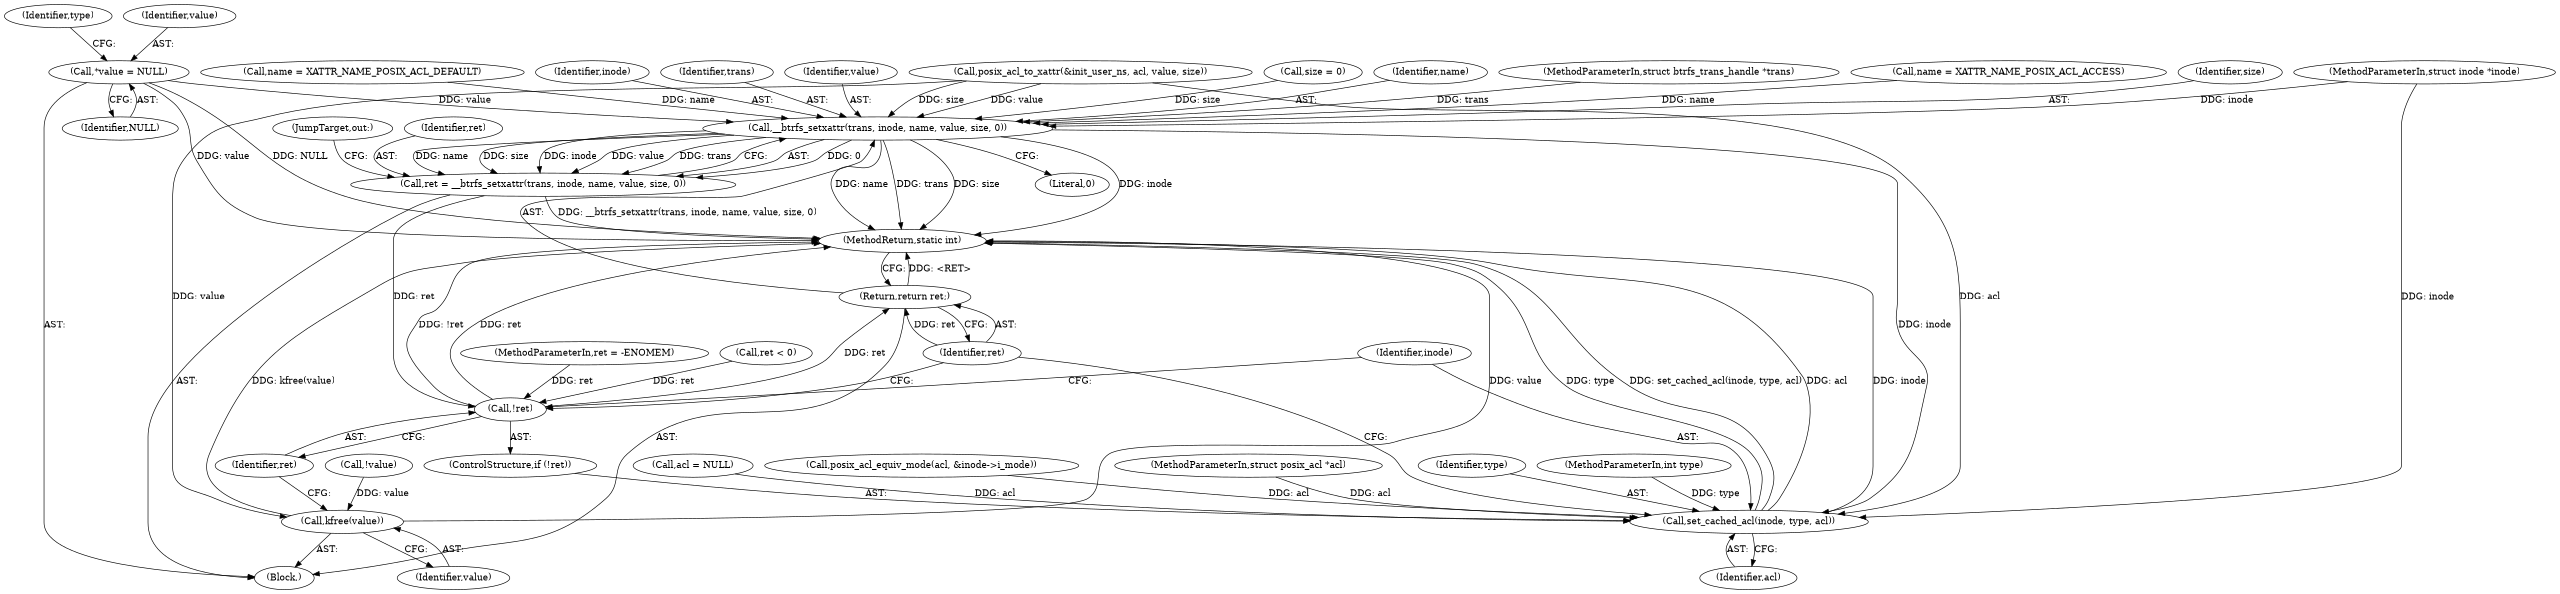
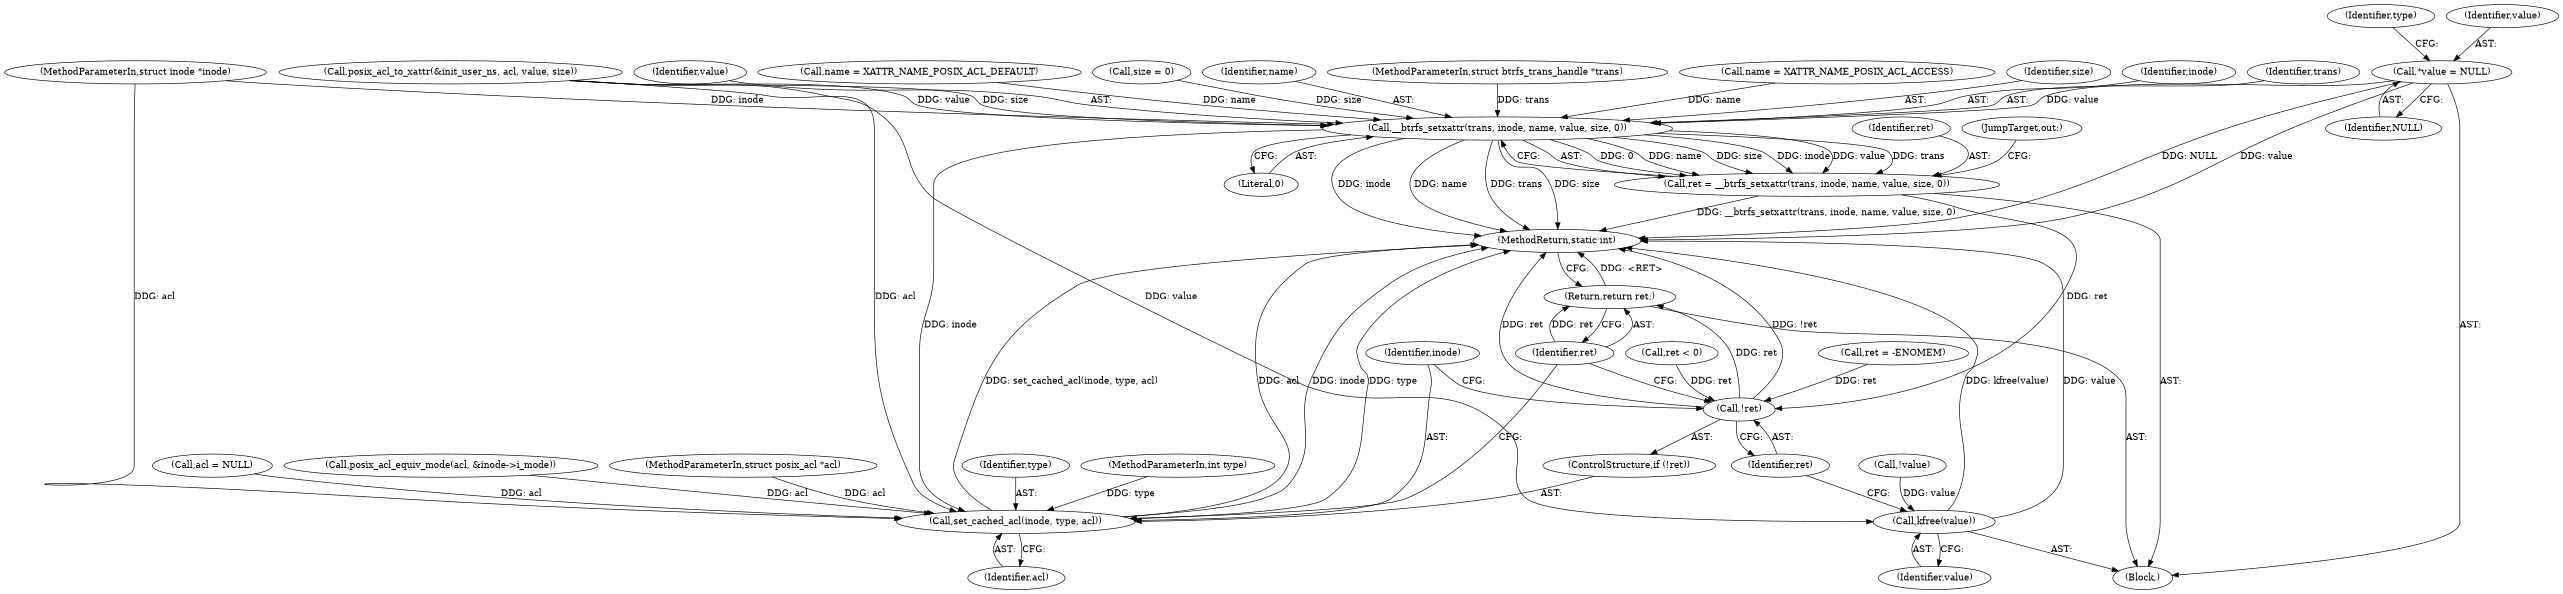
(531, 204) -> (1314, 146)
(2428, 297) -> (155, 297)
(585, 353) -> (1893, 353)
